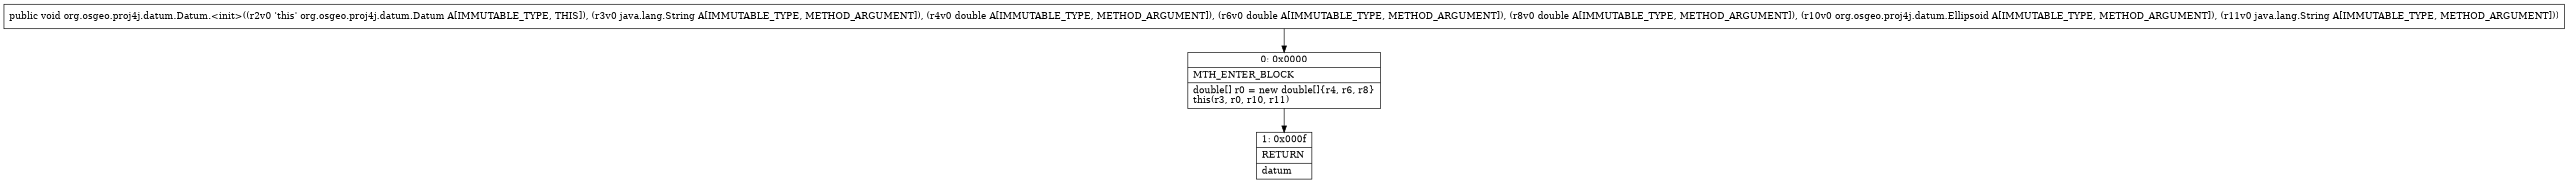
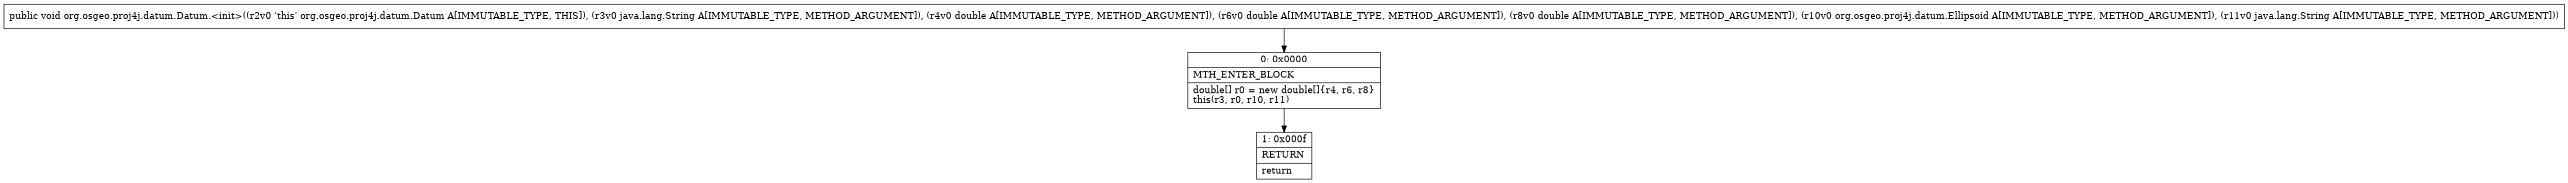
(1277, 171) -> (1277, 171)
